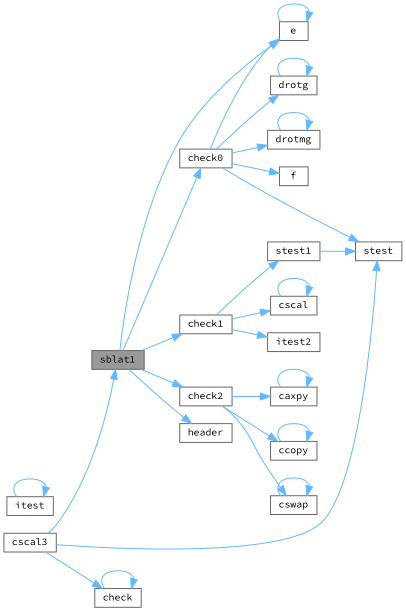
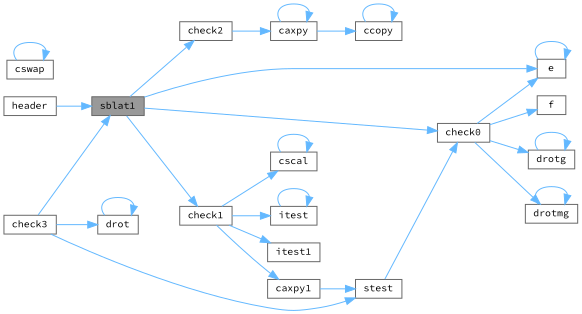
(286, 204) -> (419, 215)
none -> (246, 216)
(294, 251) -> (294, 289)
(294, 342) -> (294, 252)
(156, 394) -> (69, 106)
(247, 422) -> (331, 31)
(254, 445) -> none
(30, 543) -> (30, 225)
(118, 598) -> (118, 225)
